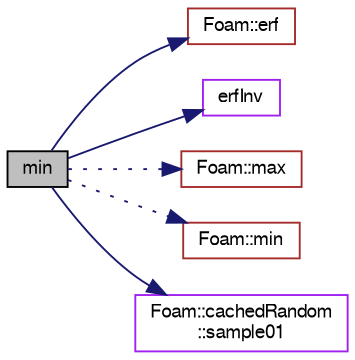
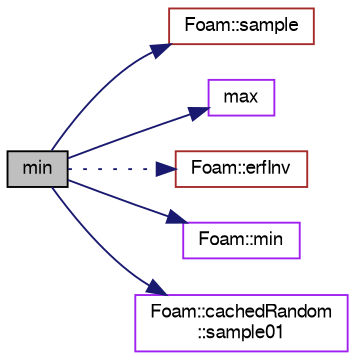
(241, 26) -> (241, 26)
(241, 98) -> (241, 98)
(241, 169) -> (241, 169)
(118, 199) -> (118, 199)
(241, 241) -> (241, 241)
